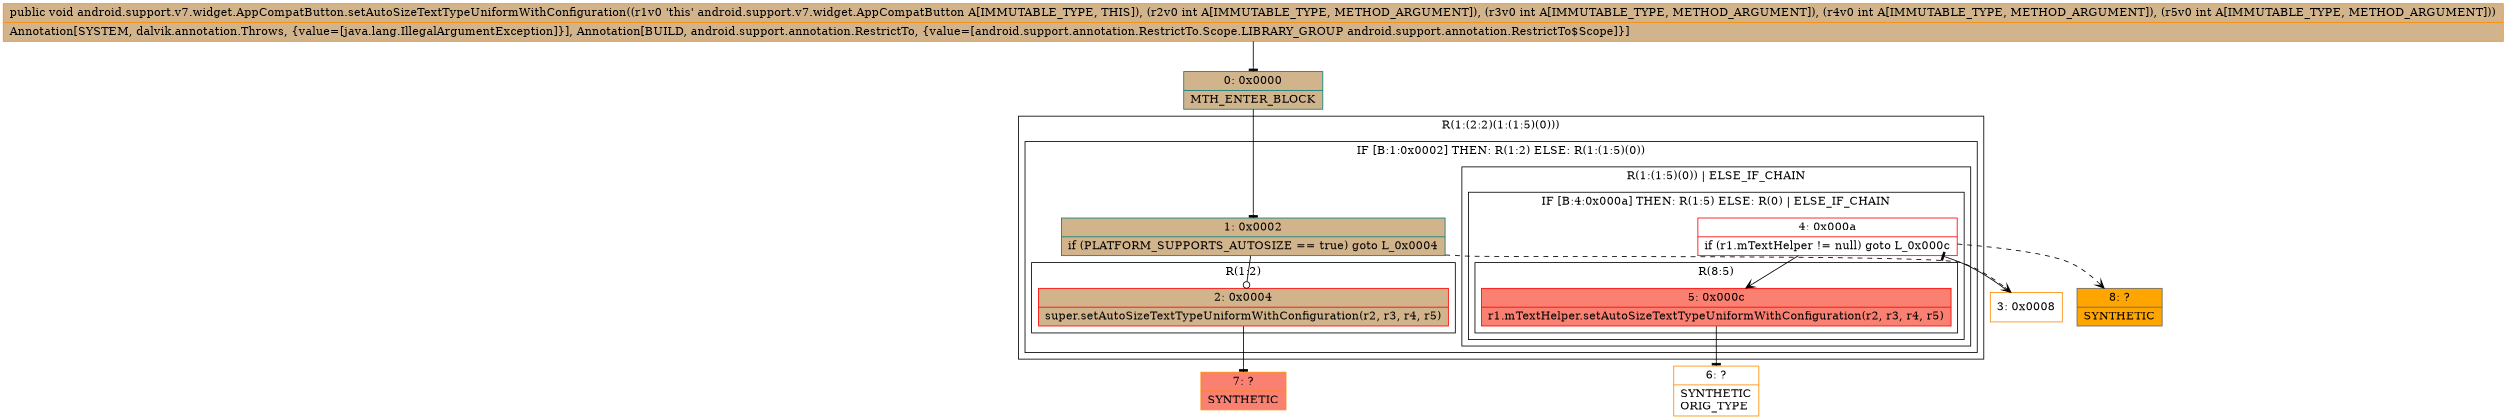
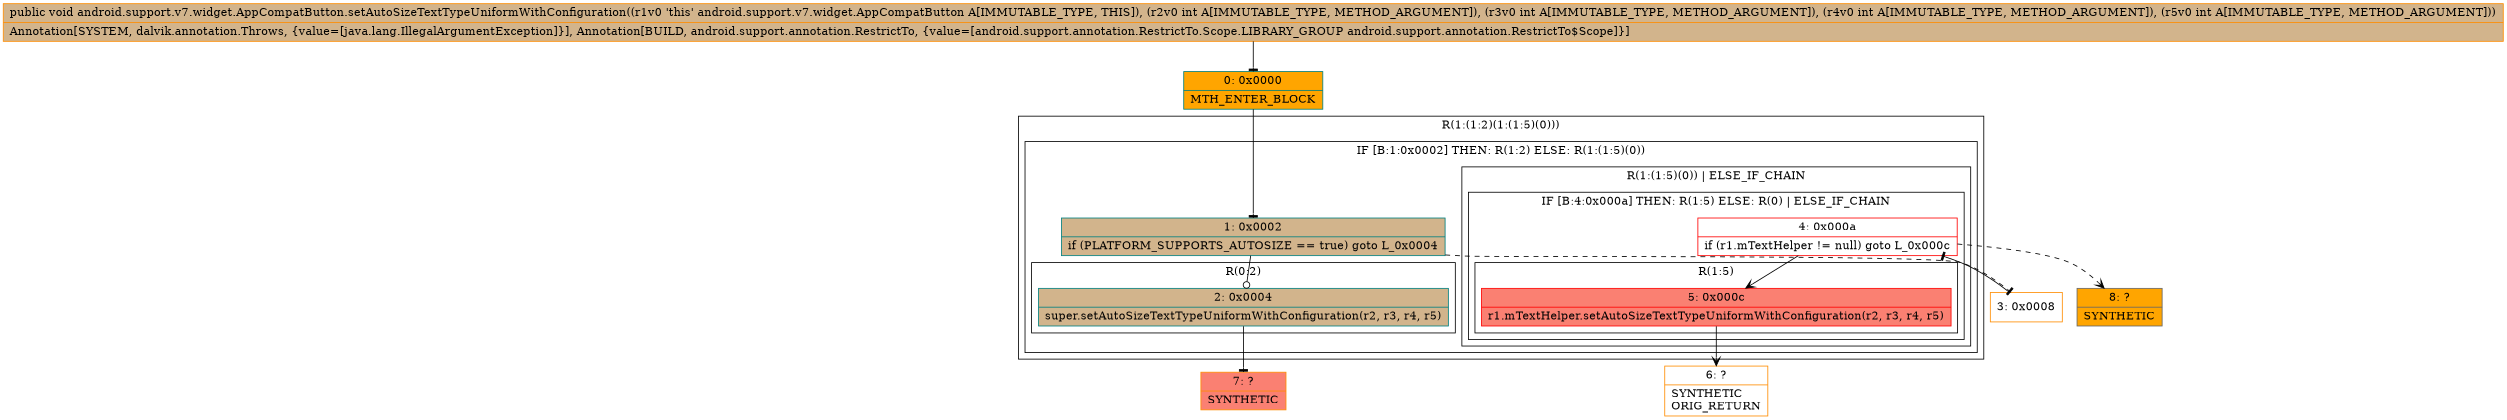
(1253, 90) -> (1253, 90)
(1501, 126) -> (1501, 126)
(1728, 257) -> (1730, 257)
(1243, 272) -> (1243, 272)
(1716, 272) -> (1716, 272)
(1243, 307) -> (1243, 307)
(1716, 344) -> (1716, 342)
(1715, 406) -> (1716, 406)
